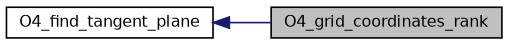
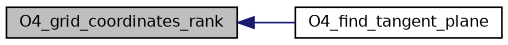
(250, 23) -> (275, 23)
